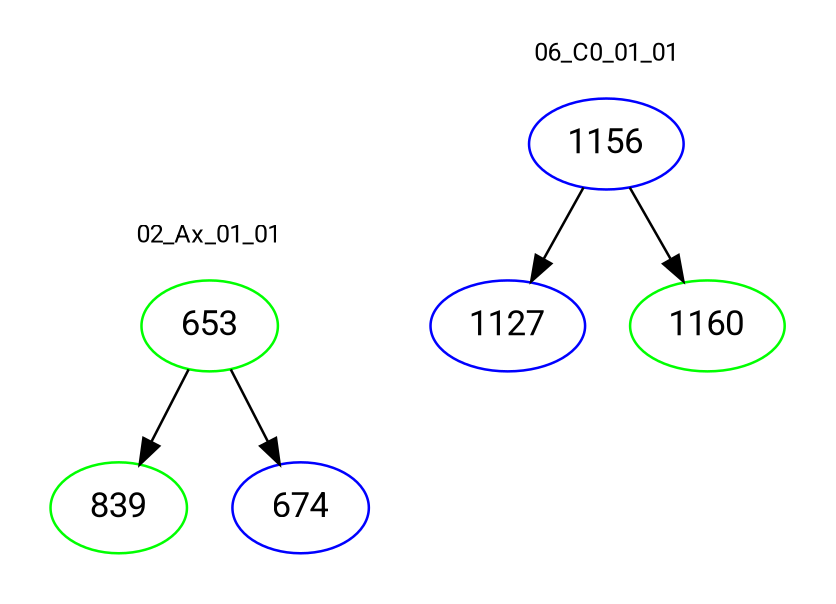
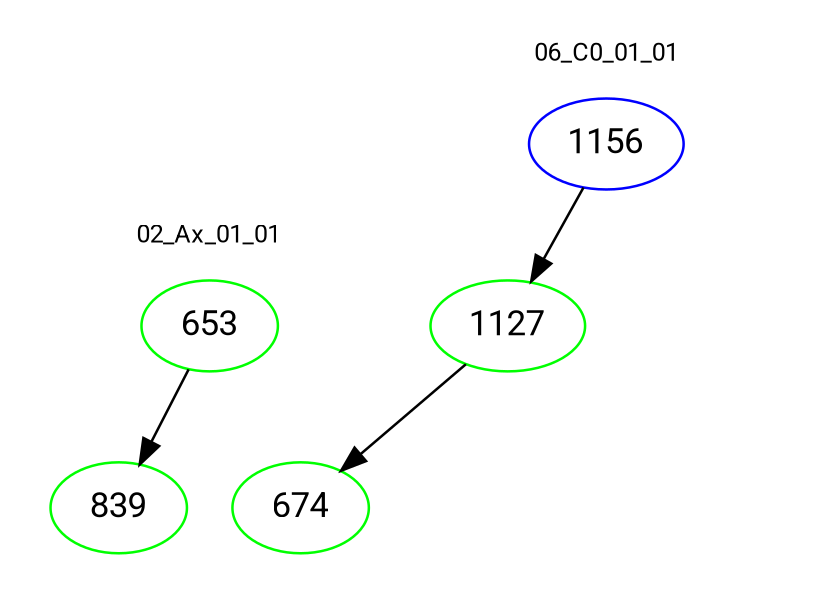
(508, 326) -> (508, 326)
(707, 326) -> none
(249, 406) -> (413, 409)
(301, 508) -> (301, 508)
